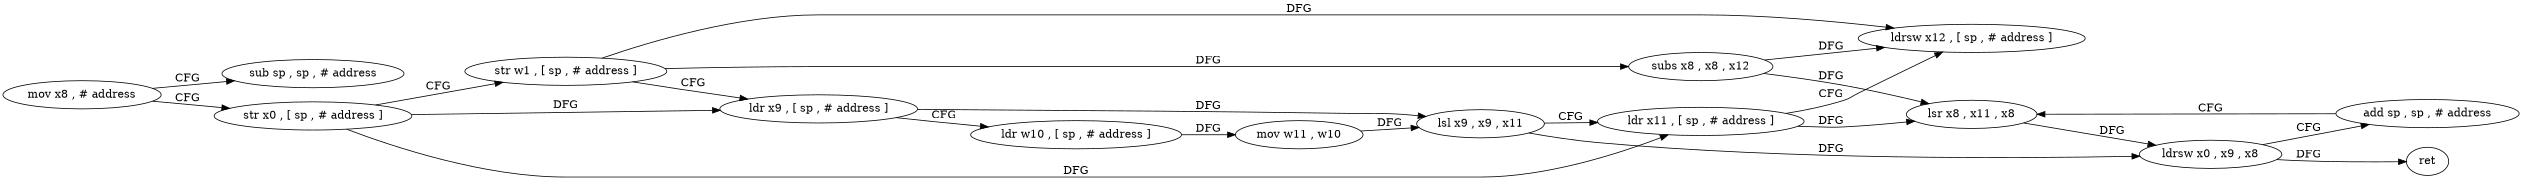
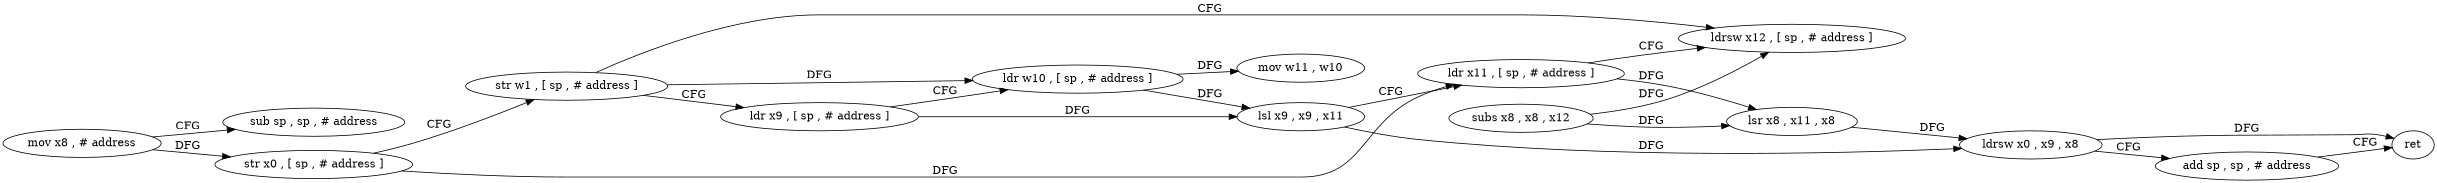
(1299, 9) -> (1210, 9)
(1143, 67) -> (816, 83)
(188, 98) -> (188, 146)
(562, 112) -> none
(2190, 114) -> (2351, 153)
(1386, 129) -> (1193, 98)
